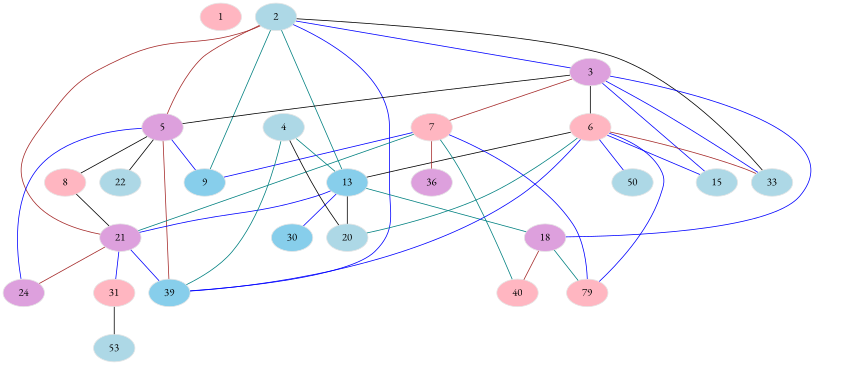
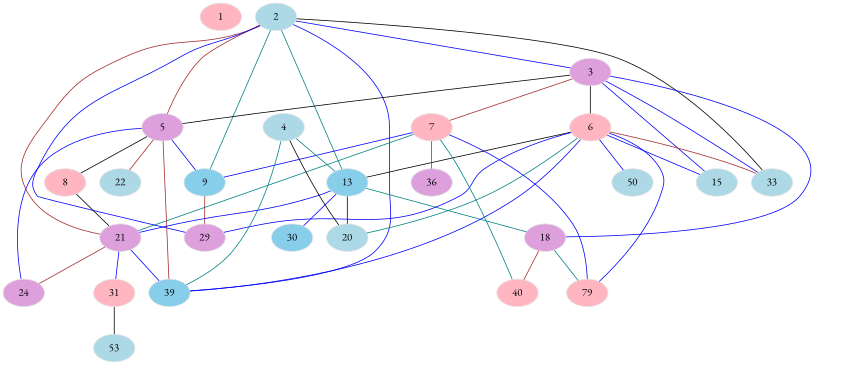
(141, 155) -> (141, 155)
none -> (205, 238)
